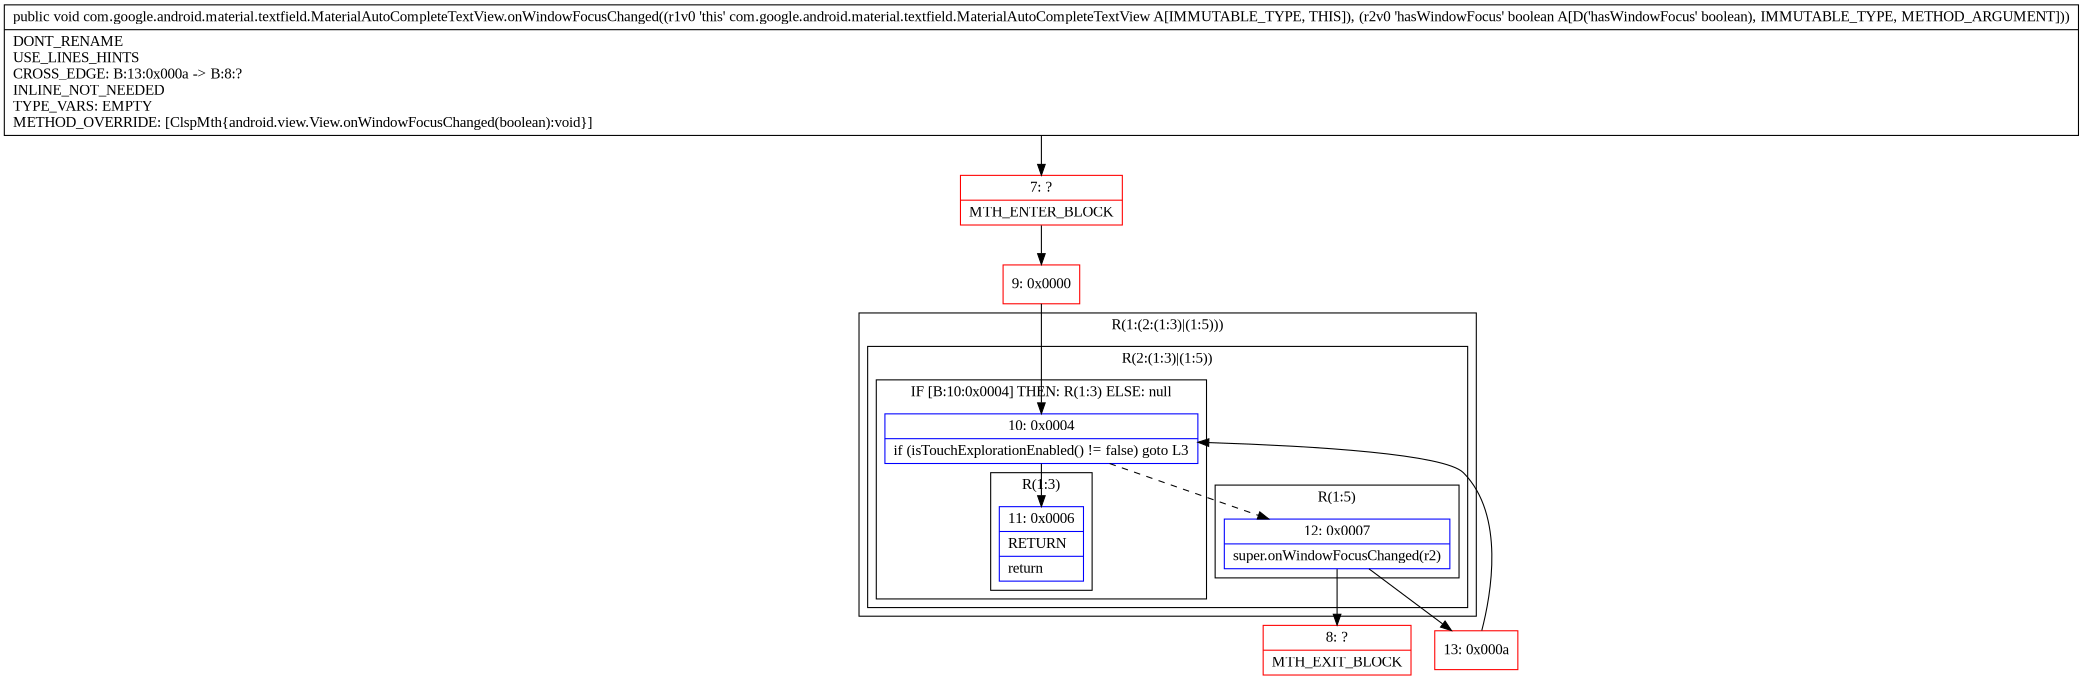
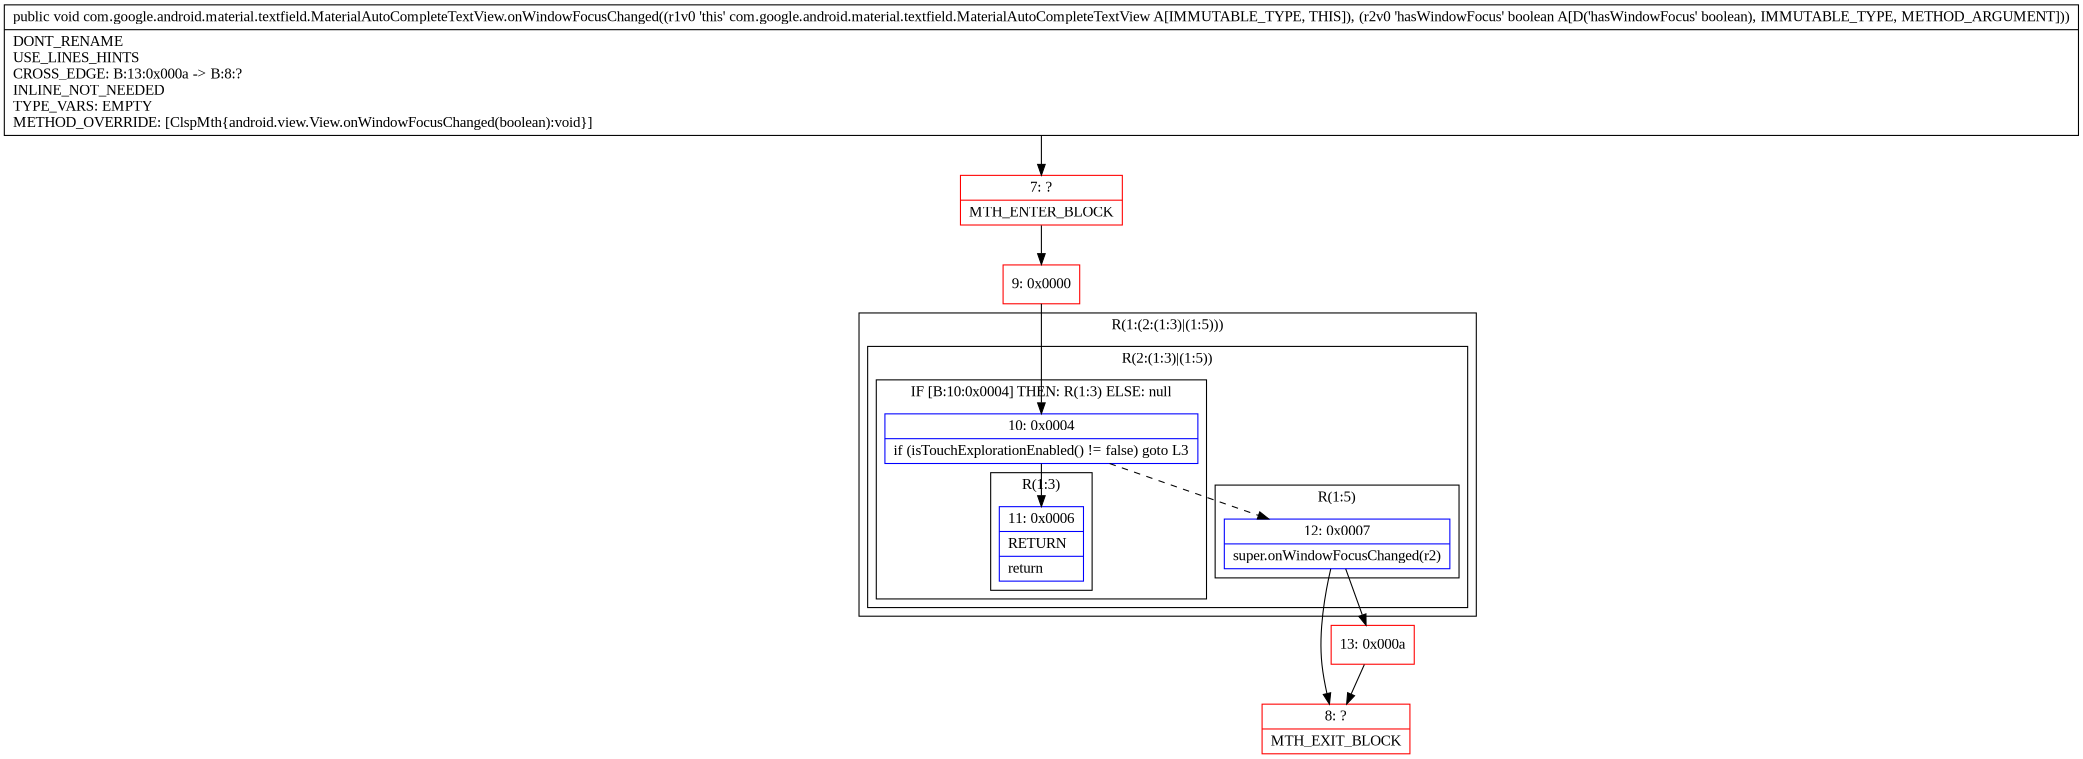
(1420, 459) -> (1358, 679)
